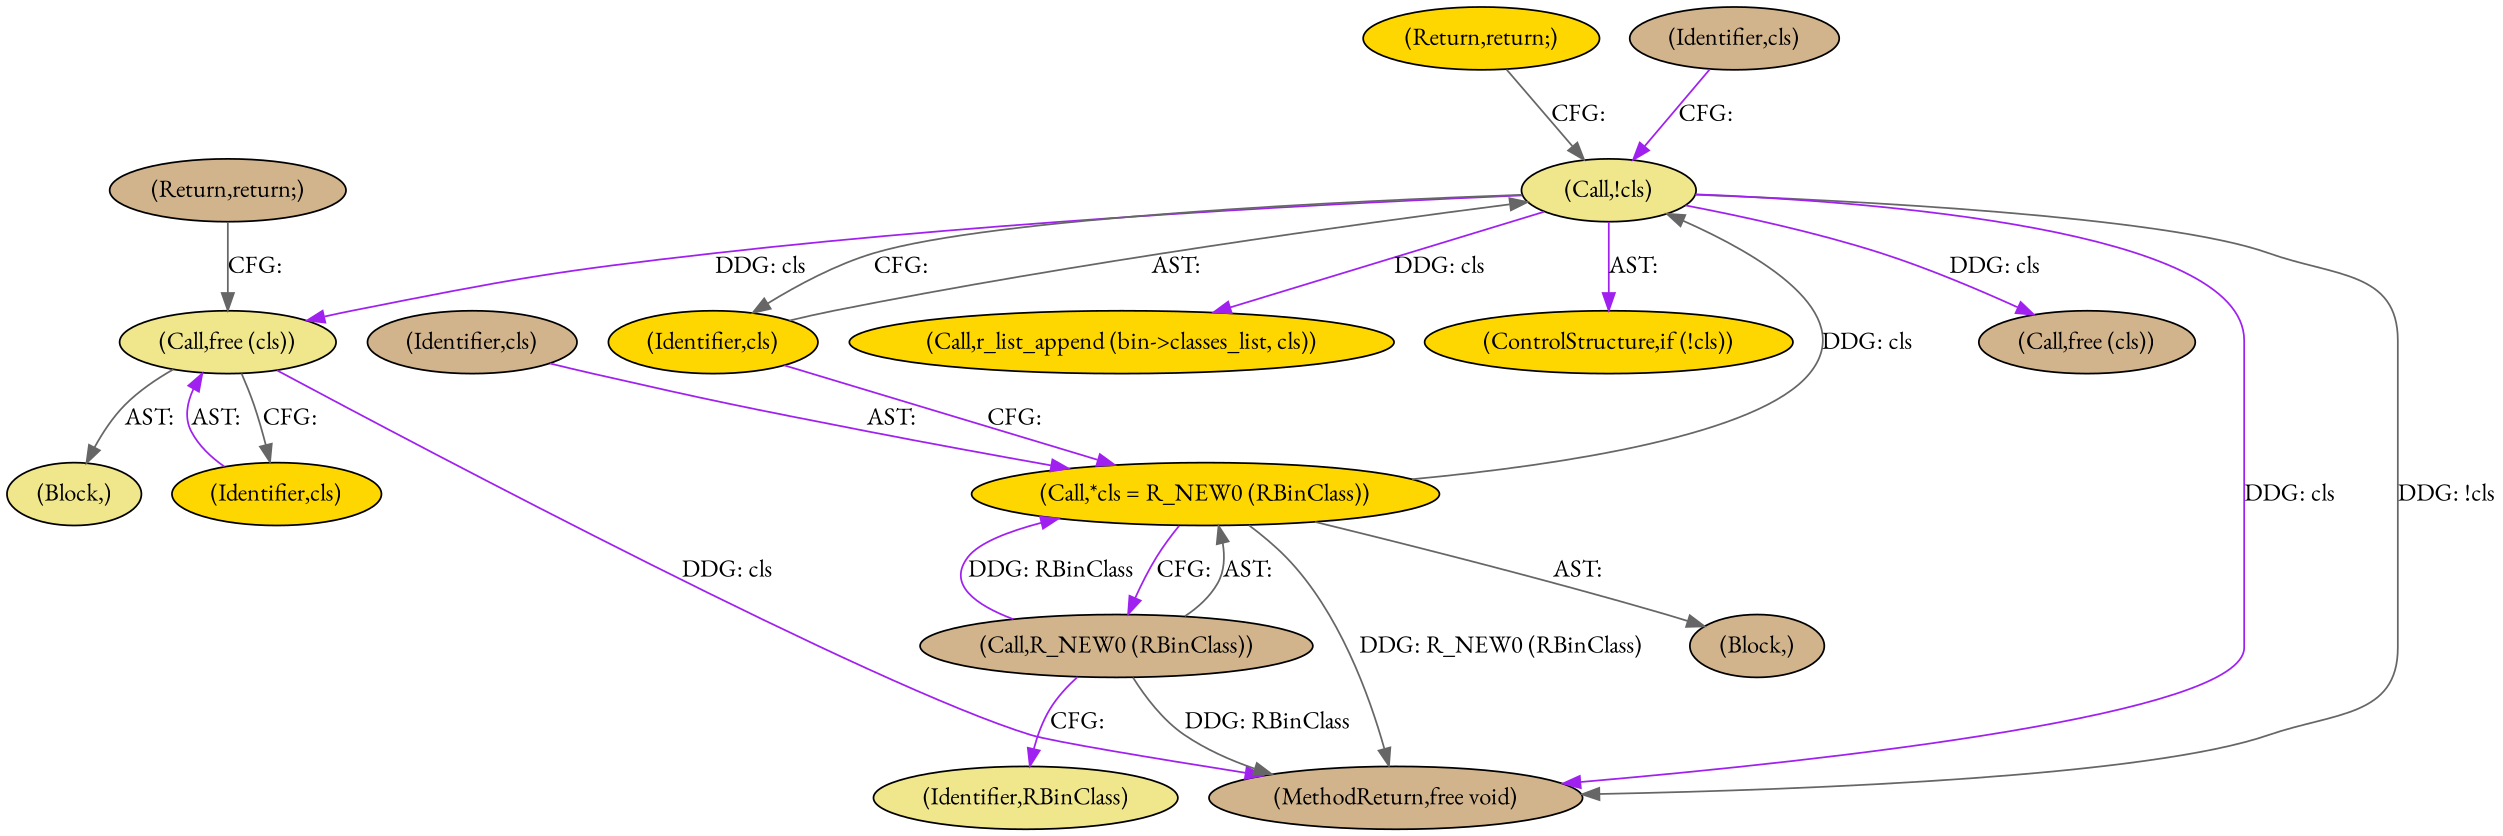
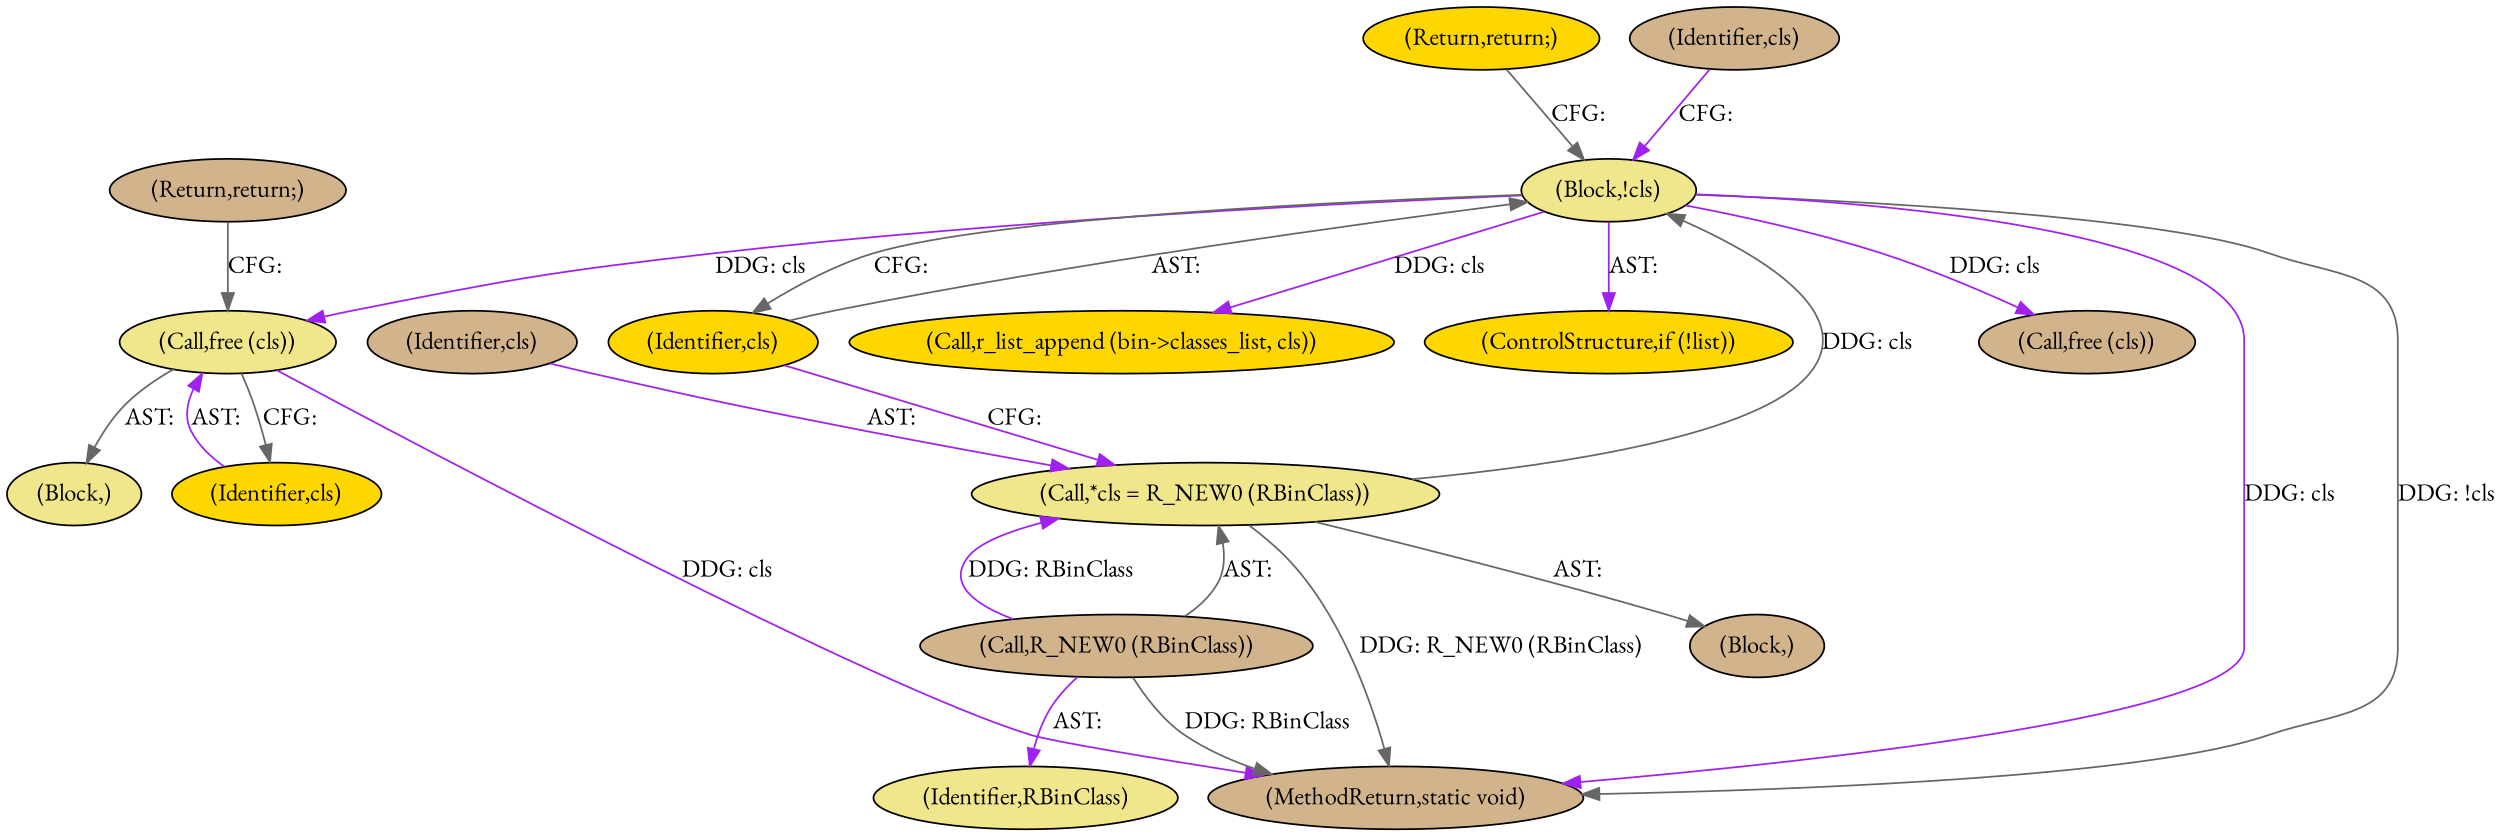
(1609, 190) -> (1609, 190)
(1609, 342) -> (1609, 342)
(1205, 494) -> (1205, 494)
(1155, 560) -> none
(1081, 722) -> (1081, 722)
(1396, 798) -> (1396, 798)
